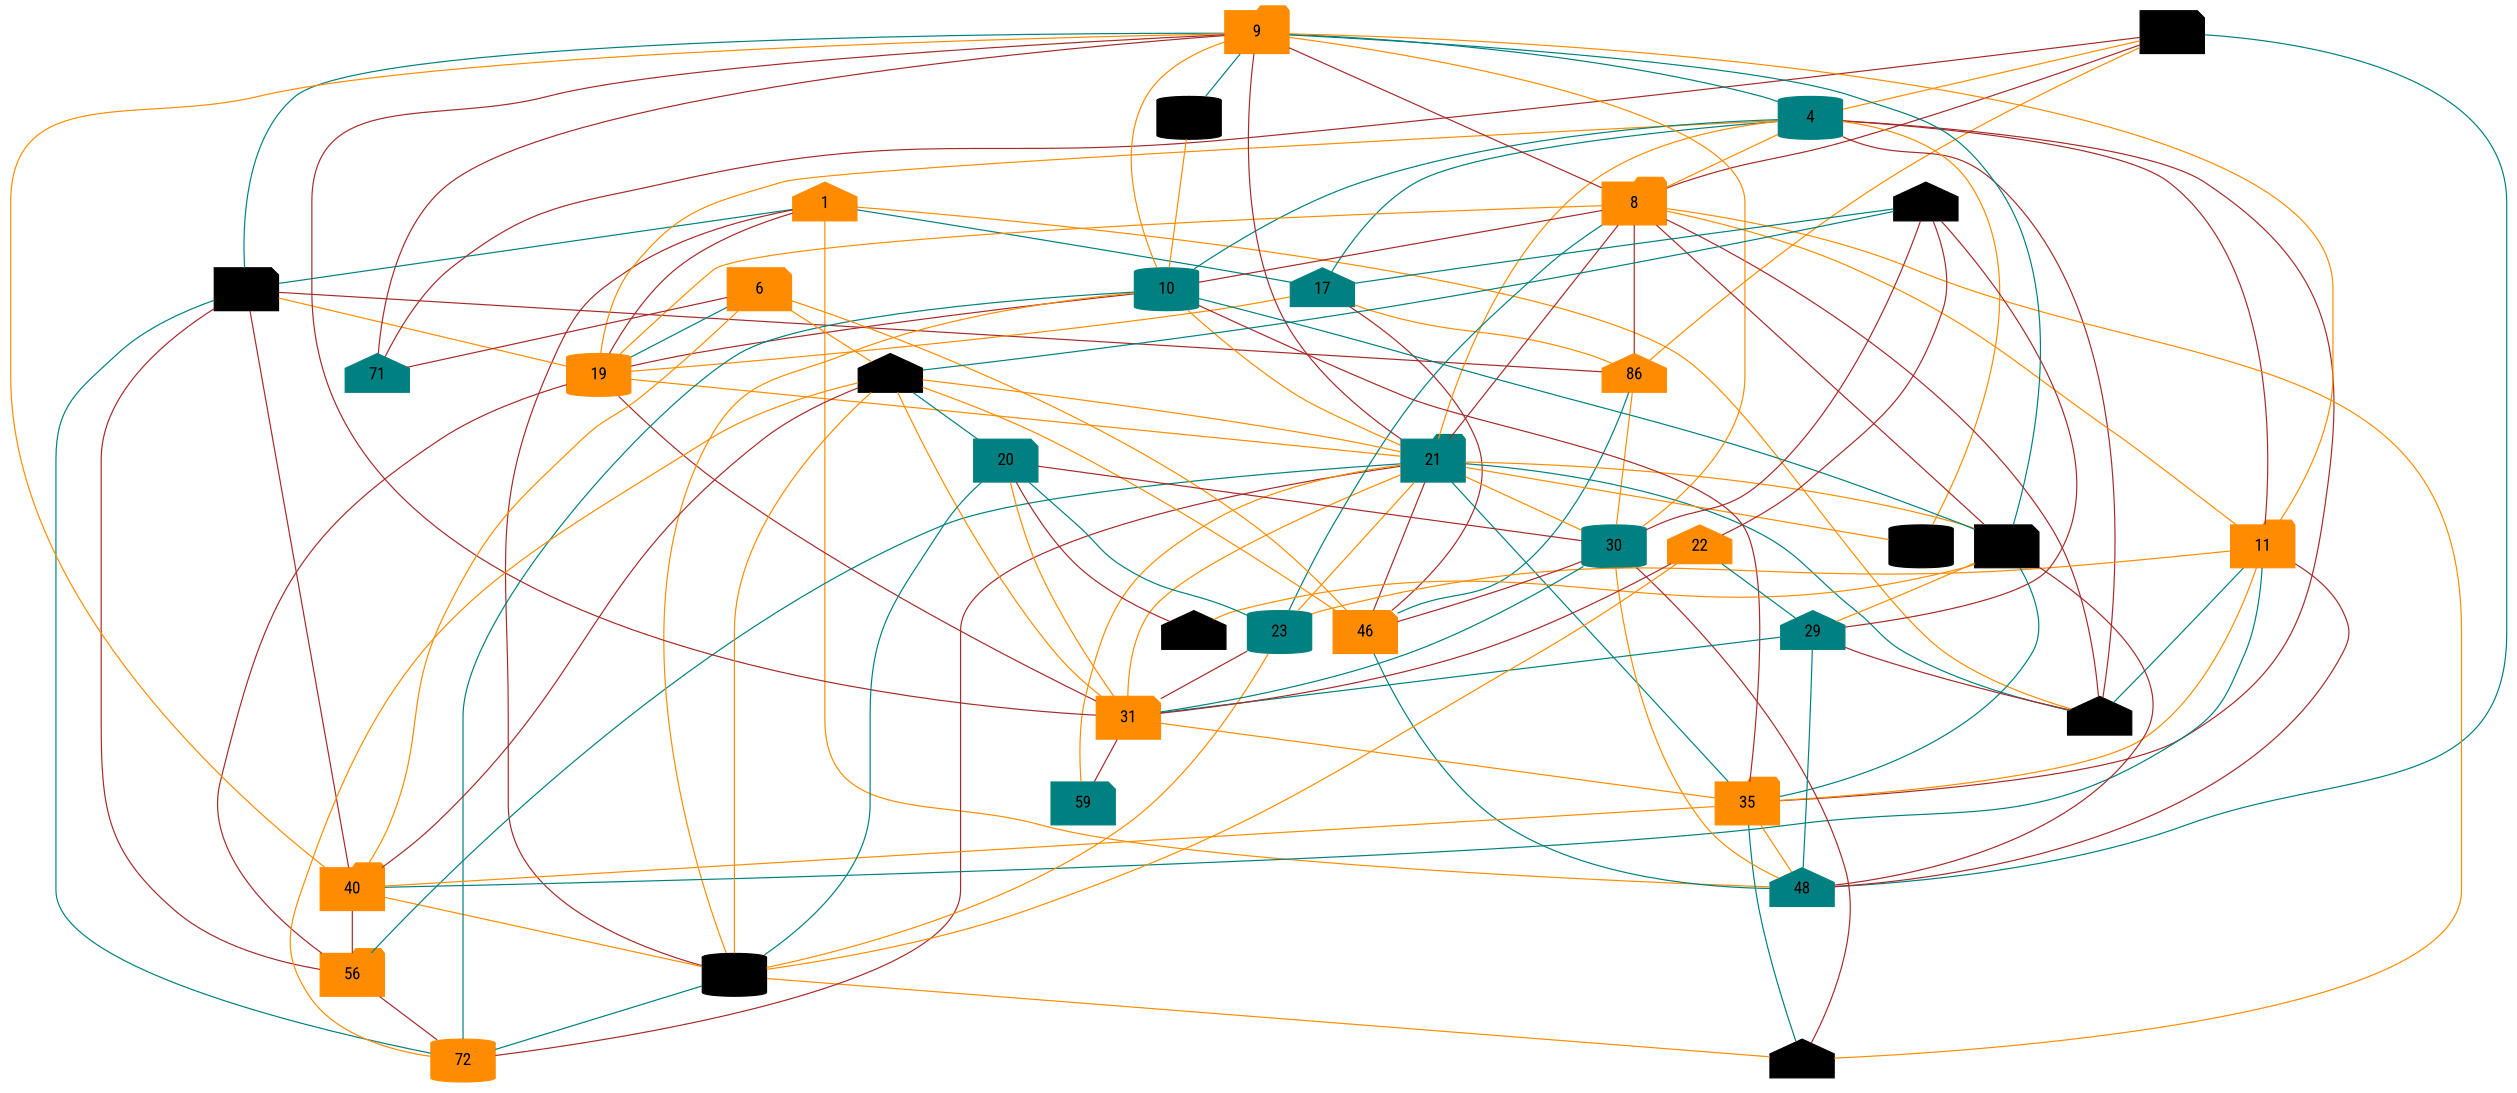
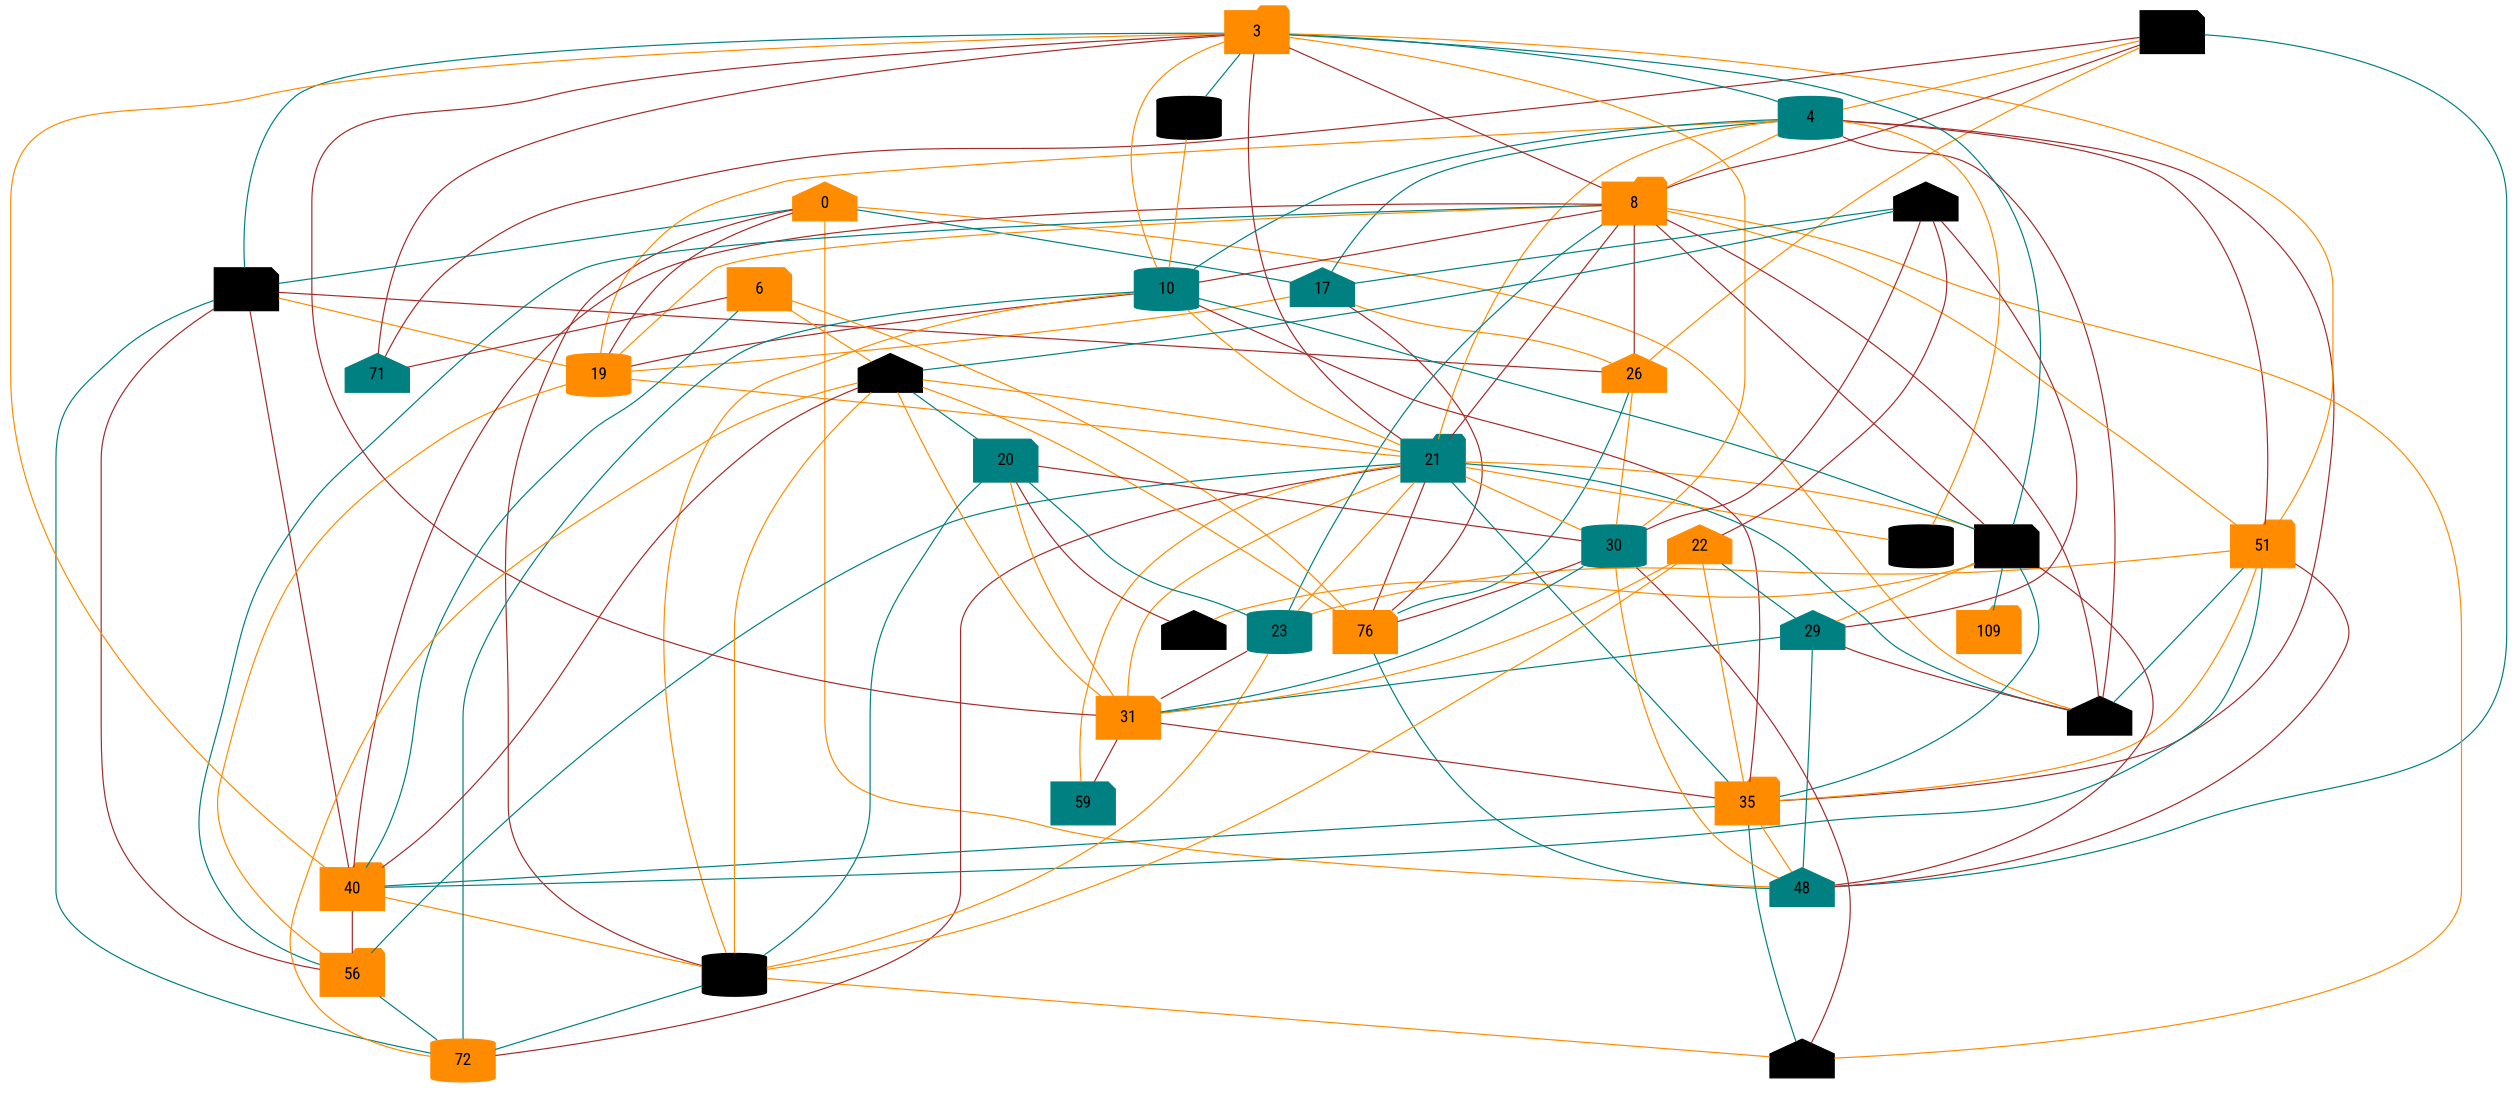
(1257, 32) -> (1257, 32)
(825, 204) -> (825, 204)
none -> (689, 250)
none -> (659, 271)
(679, 332) -> none
(1634, 375) -> (1634, 375)
(484, 545) -> (484, 545)
(2263, 546) -> (2263, 546)
(834, 558) -> none
(273, 616) -> (273, 616)
(1365, 632) -> (1365, 632)
none -> (1989, 632)
(1424, 667) -> (1424, 667)
none -> (1723, 673)
(1424, 759) -> (1424, 759)
(1050, 846) -> (1050, 846)
(408, 1018) -> (408, 1018)
